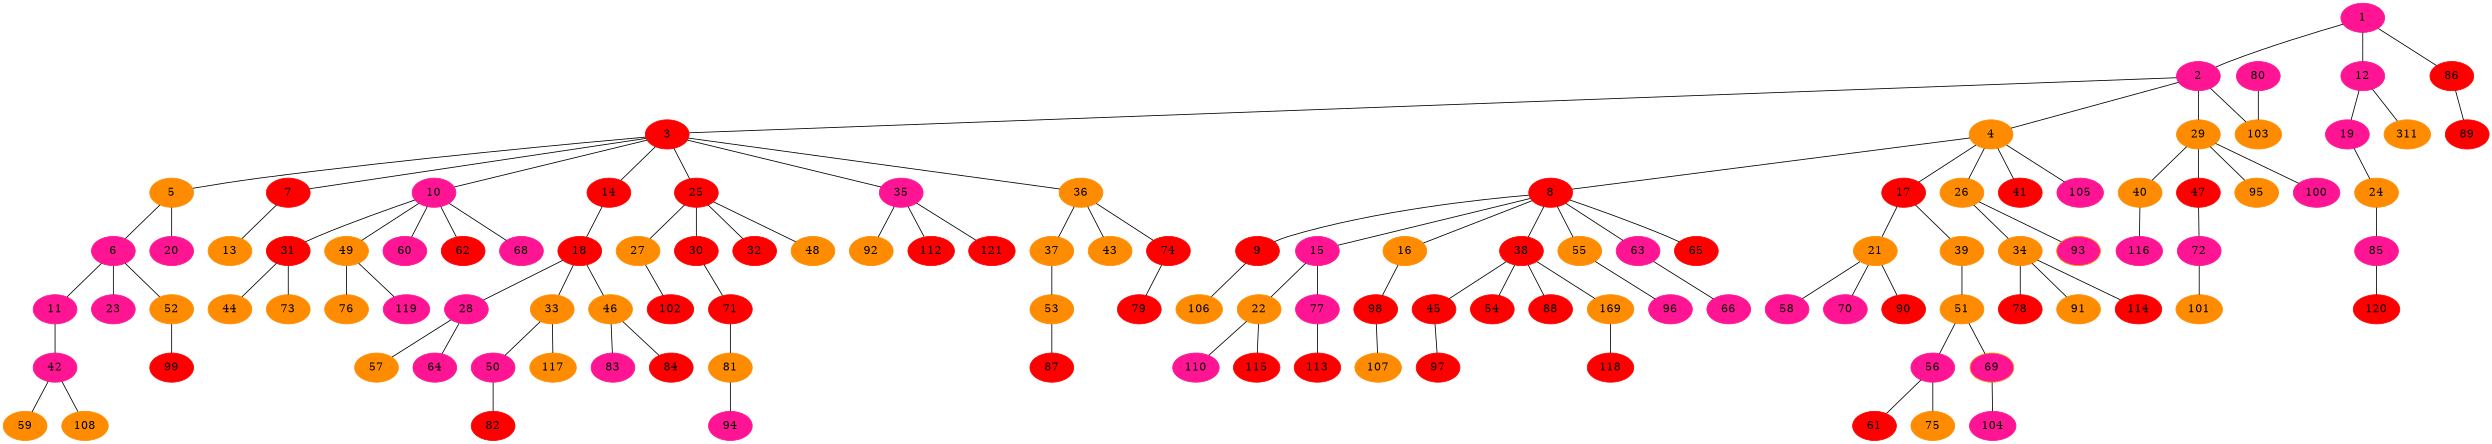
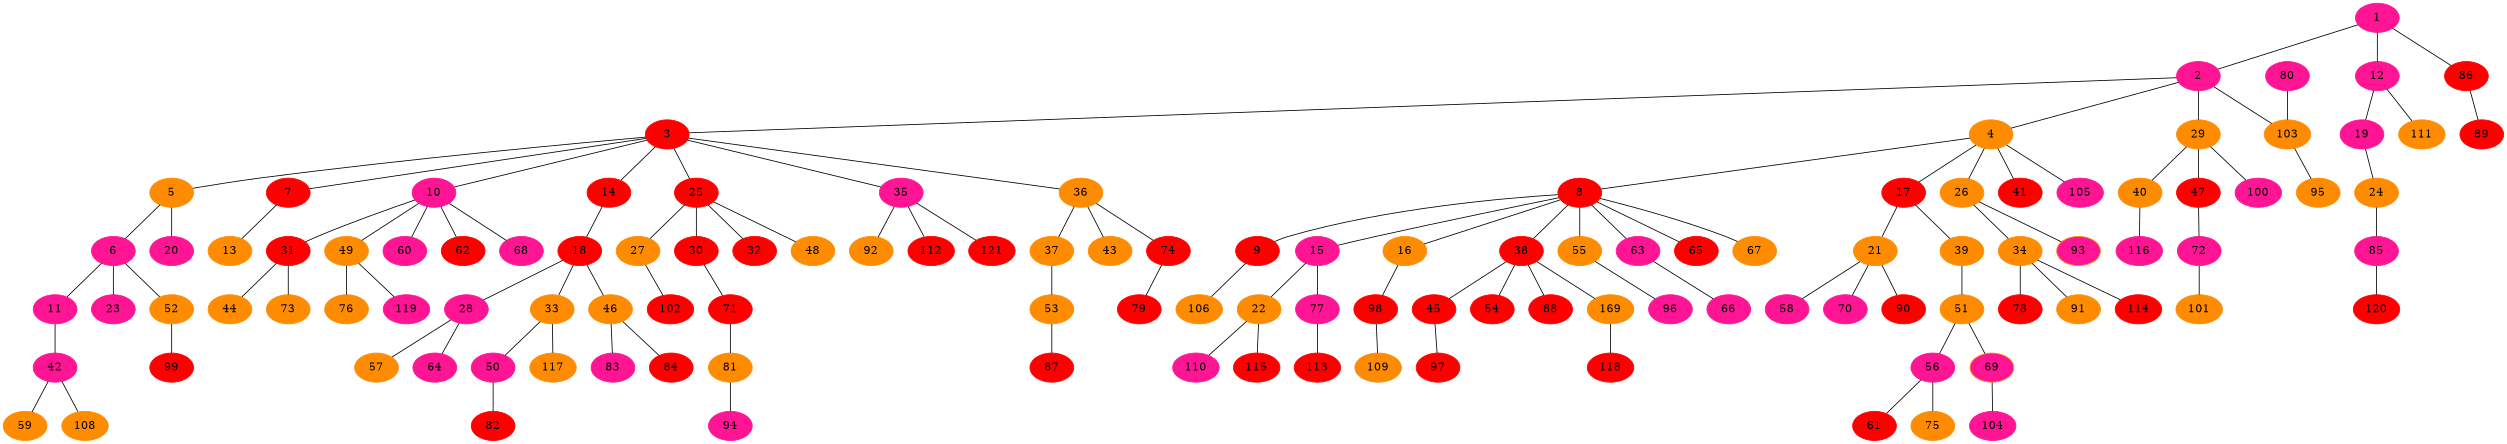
(2407, 134) -> (2422, 134)
(2227, 163) -> (2303, 164)
none -> (1755, 251)
(1378, 368) -> (1378, 368)
